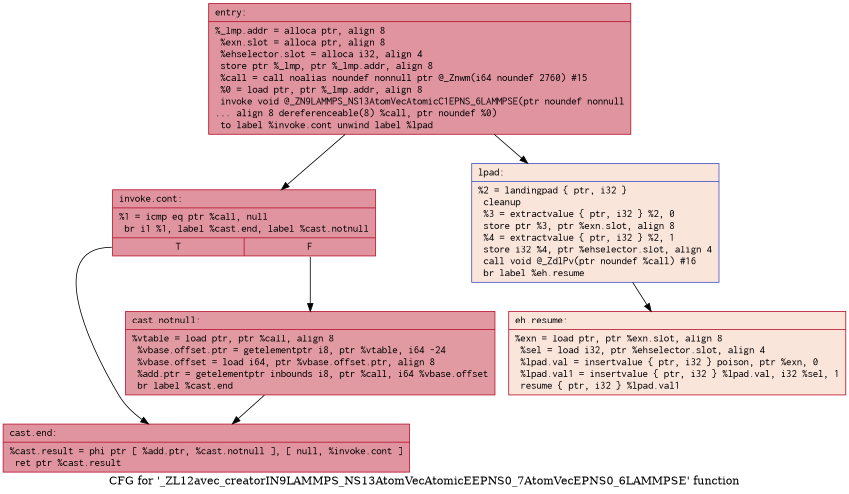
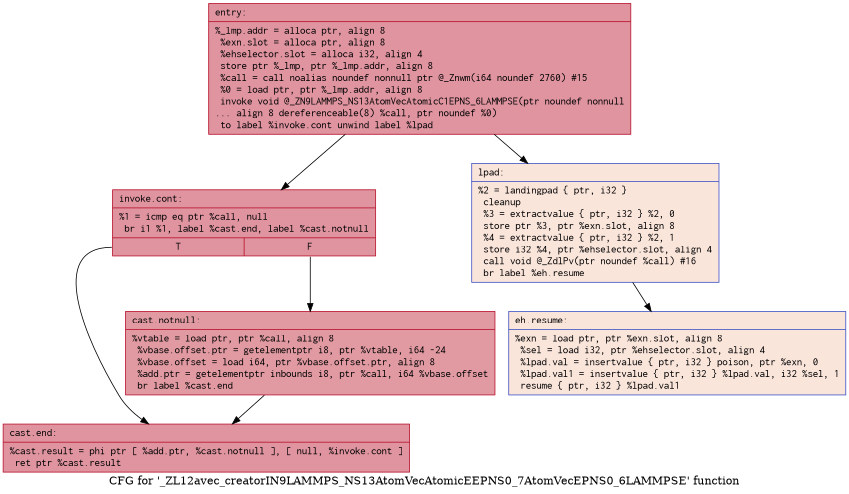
(677, 353) -> (677, 353)
